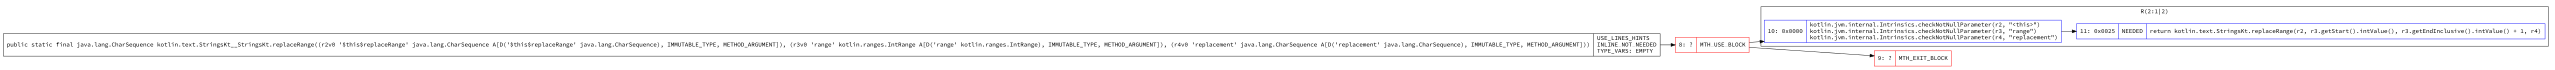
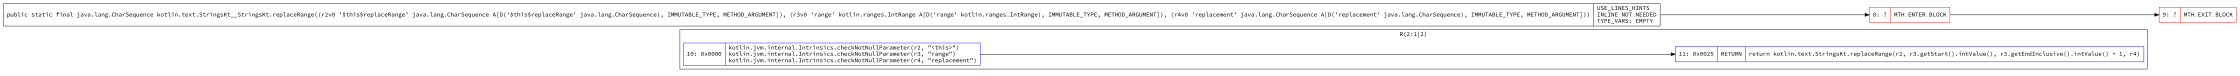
(2132, 31) -> (1731, 54)
(1755, 42) -> none
(1723, 45) -> (1920, 15)
